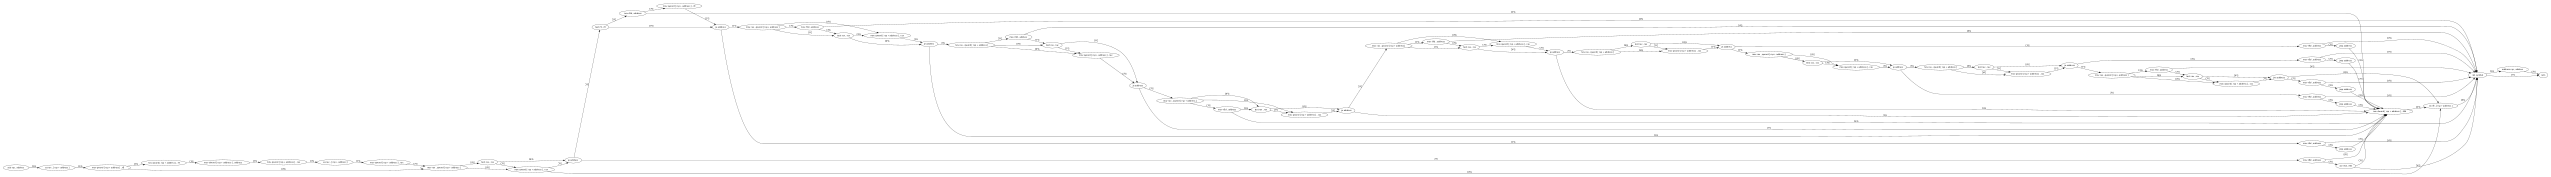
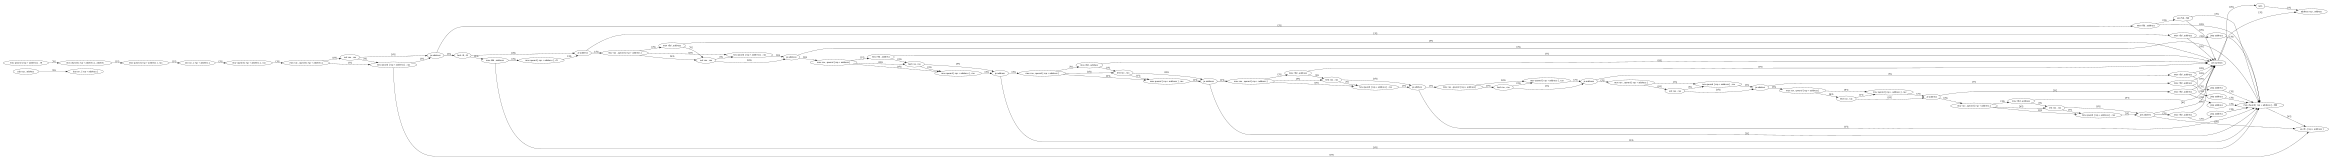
(2531, 73) -> (2281, 8)
(2469, 98) -> (2195, 104)
(108, 168) -> none
